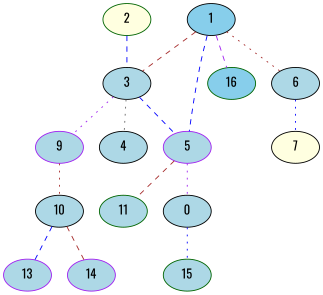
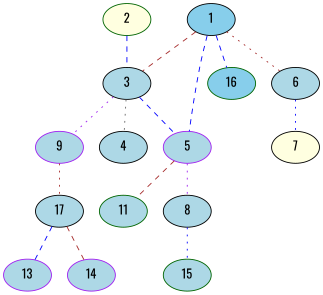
(221, 52) -> (221, 52)
(59, 211) -> (59, 211)
(187, 211) -> (187, 211)
